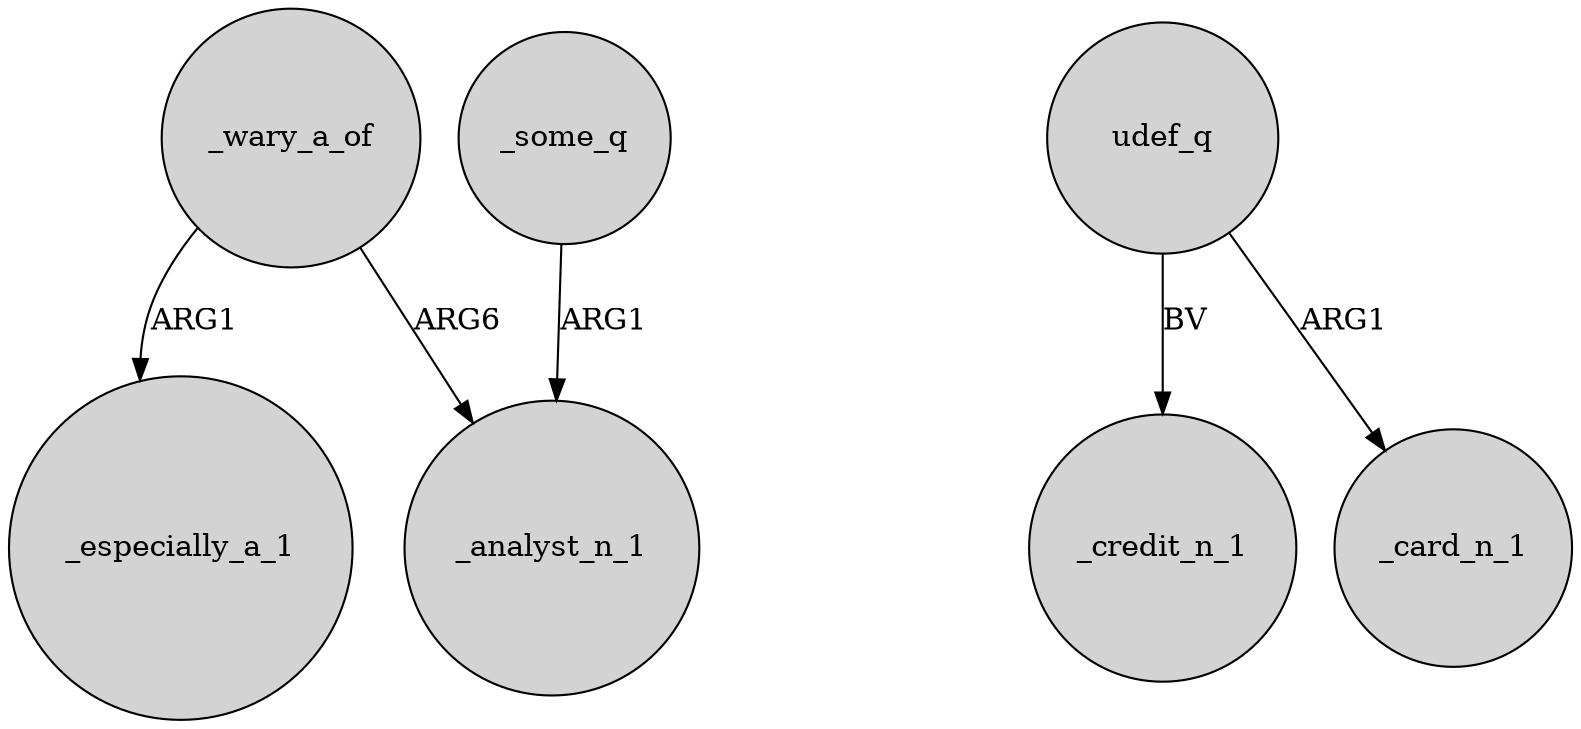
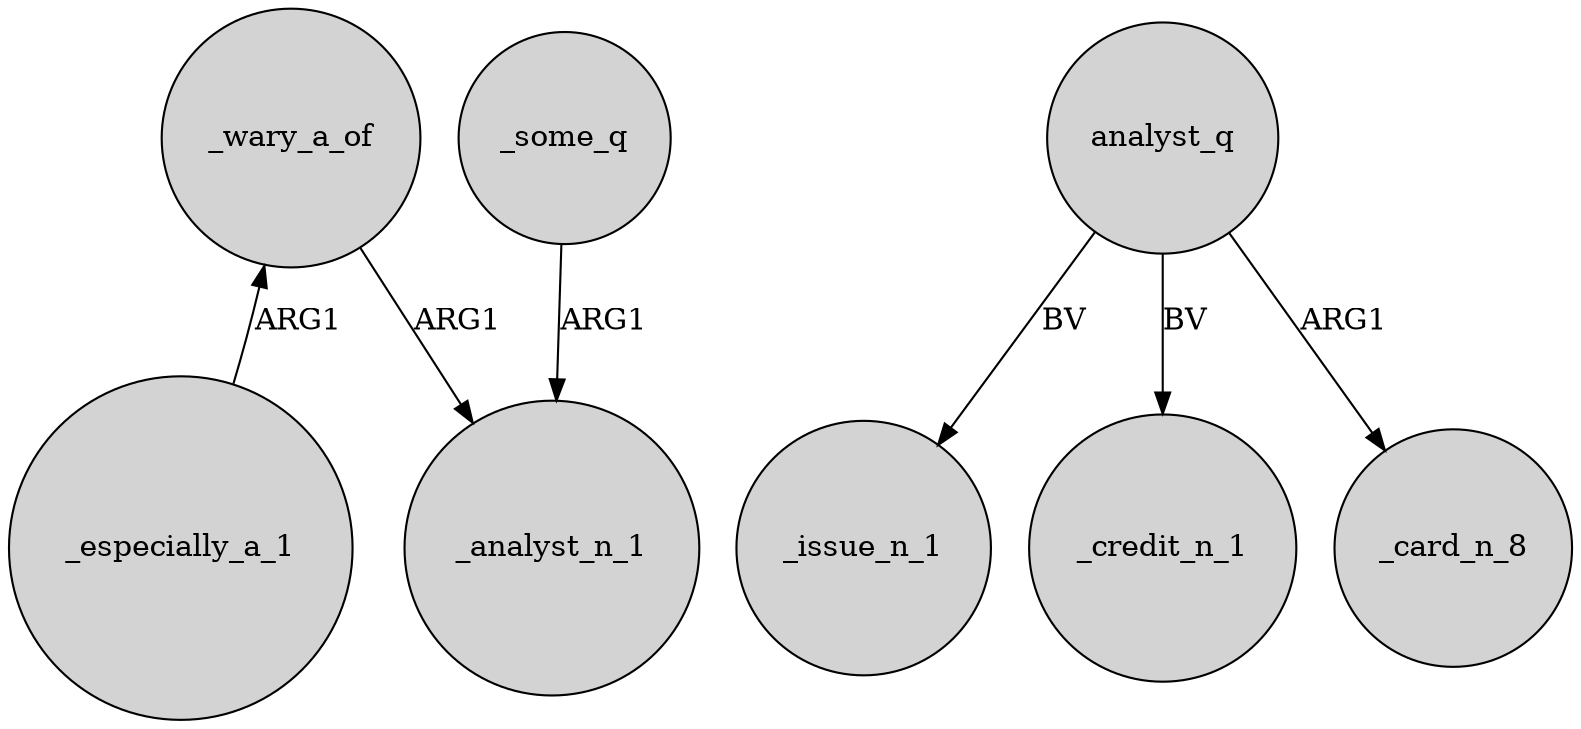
(1163, 138) -> (1163, 138)
(158, 289) -> (247, 335)
(458, 322) -> (458, 322)
none -> (864, 548)
(1453, 548) -> (1453, 548)
